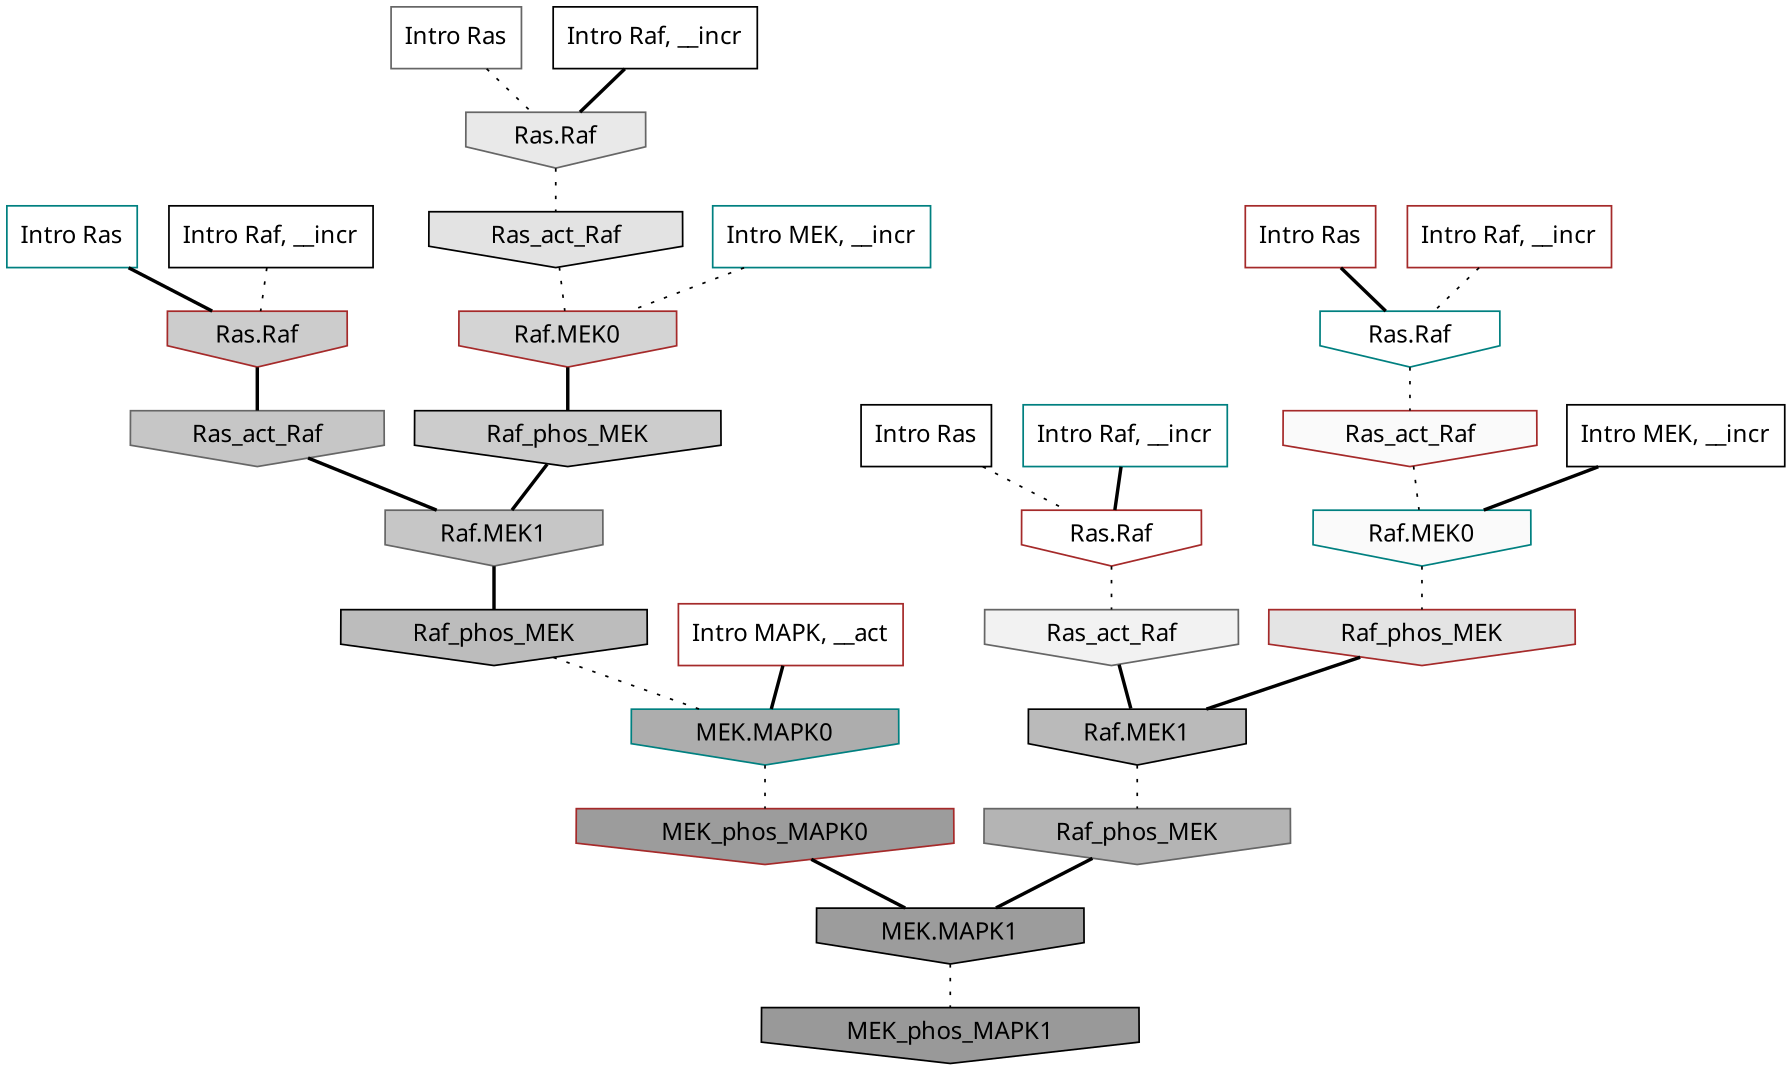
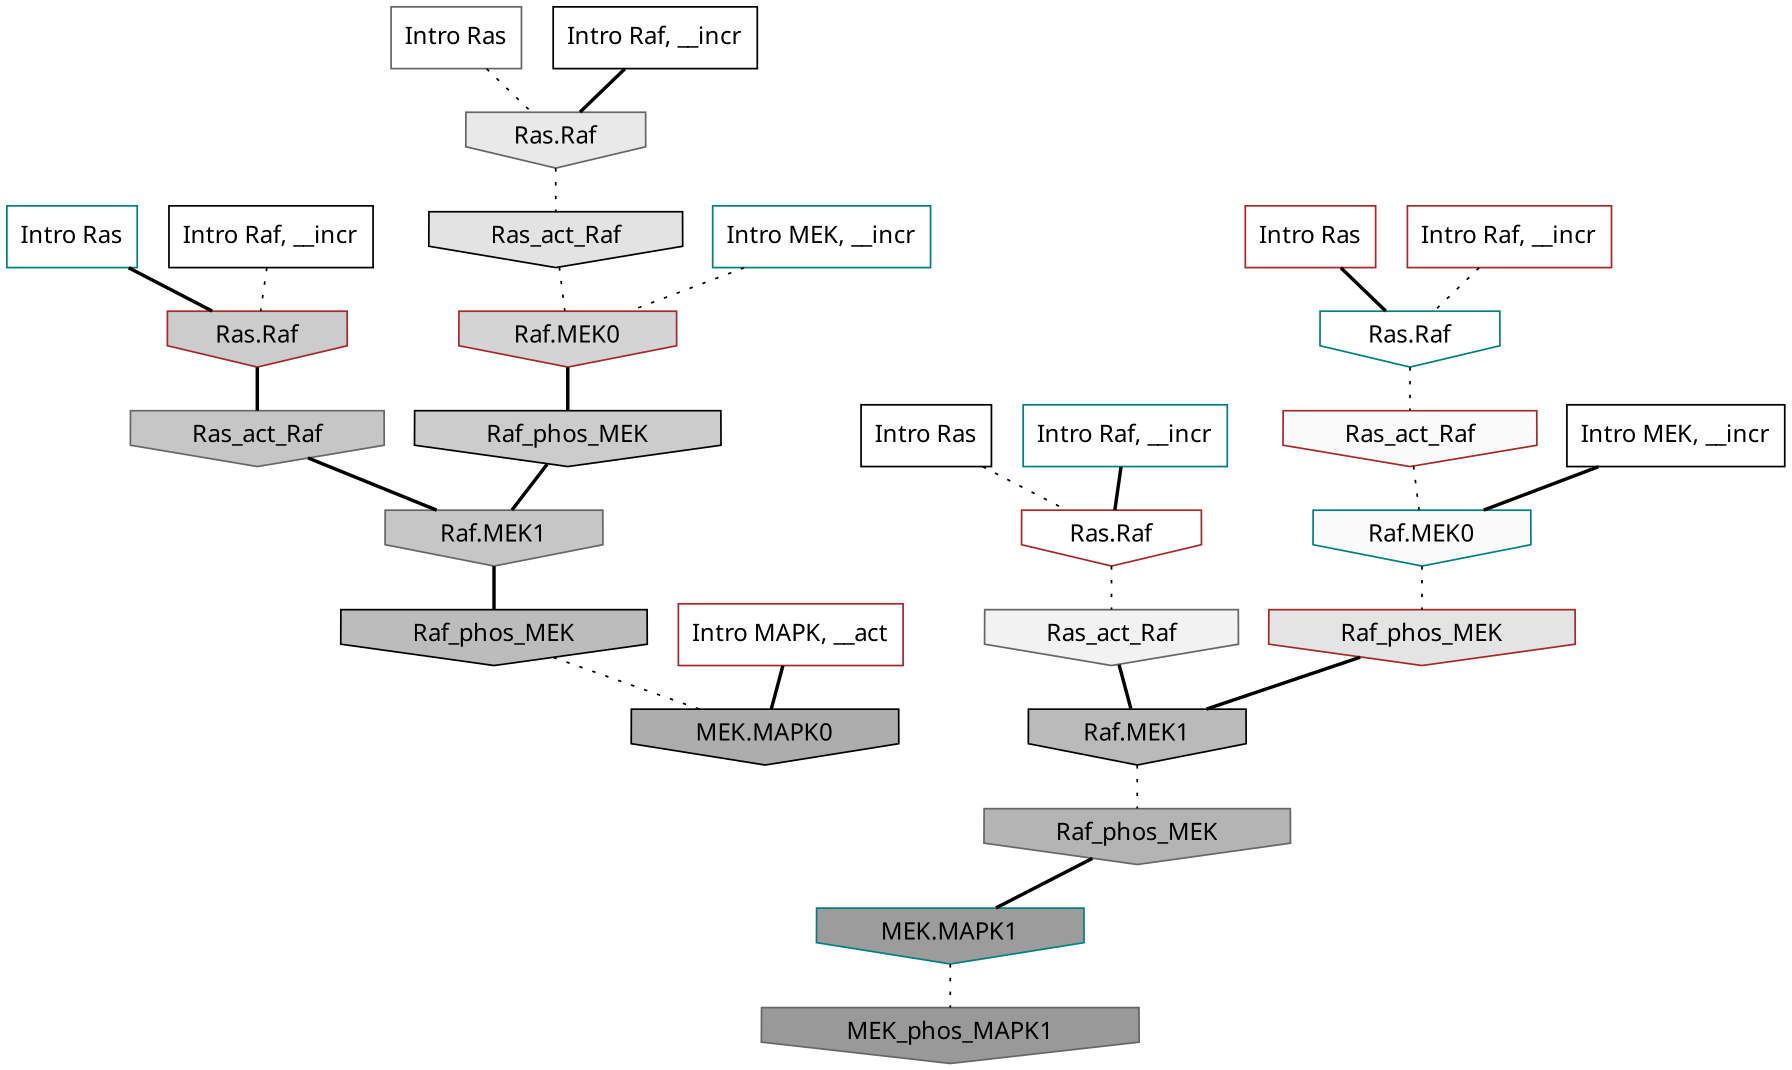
(765, 734) -> (765, 734)
(765, 834) -> none
(950, 933) -> (950, 933)
(950, 1033) -> (950, 1033)
